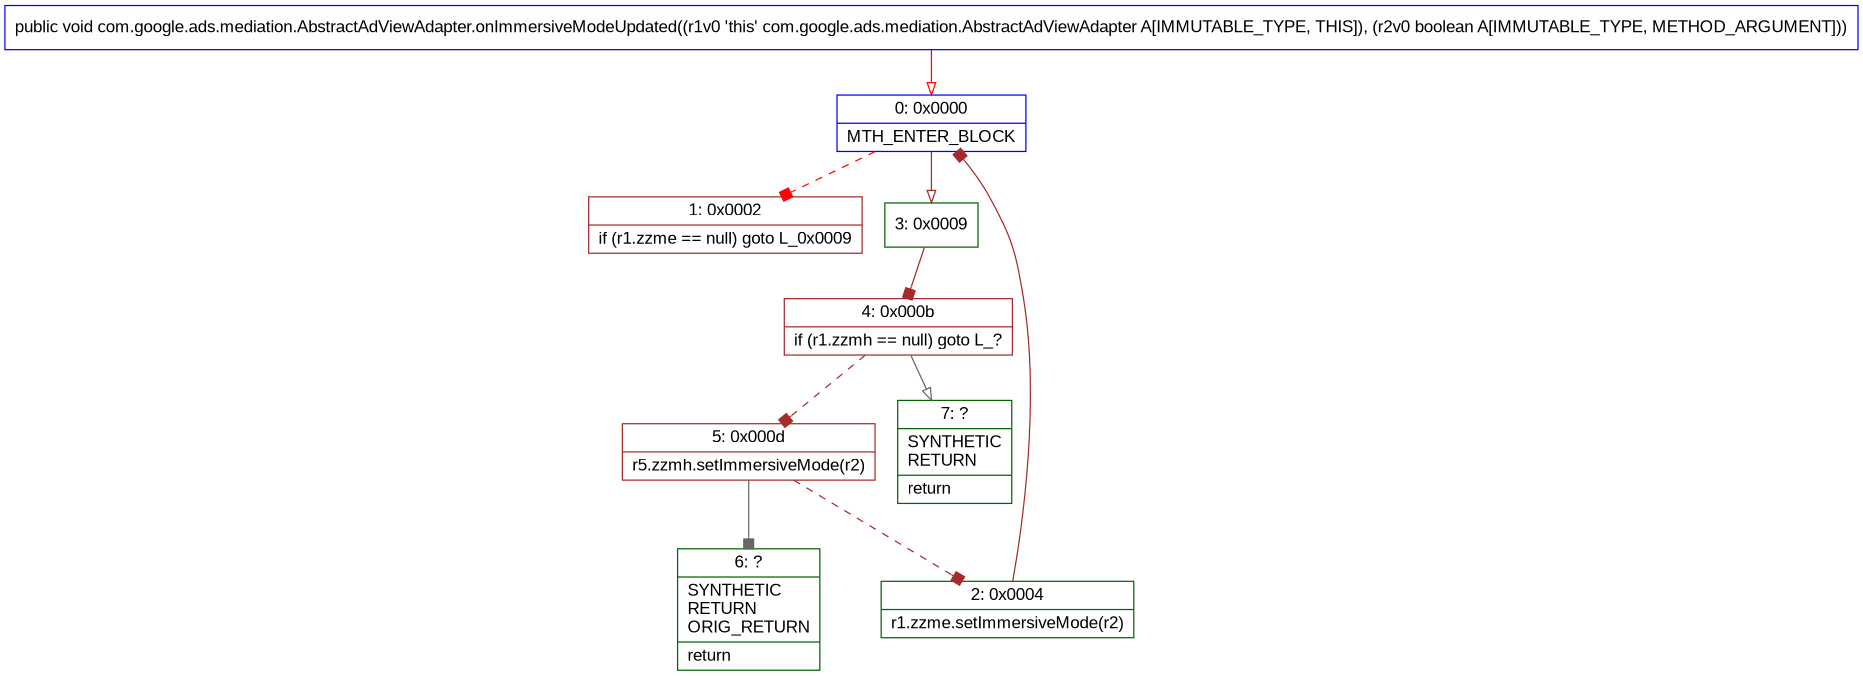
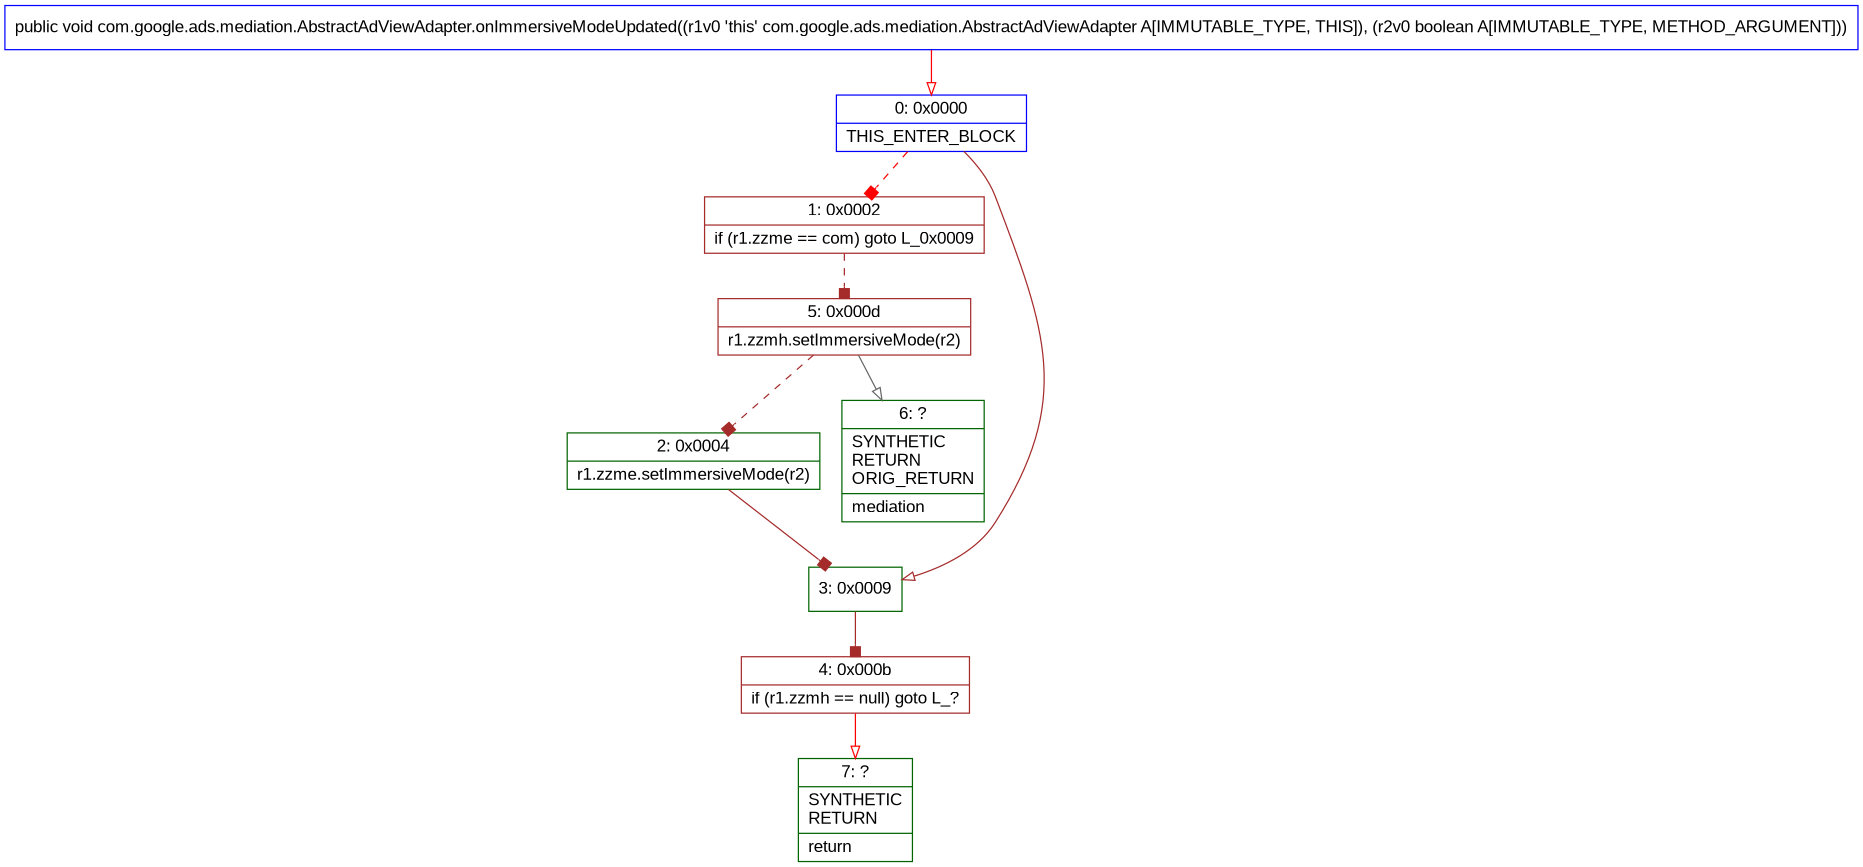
(931, 137) -> (931, 137)
(725, 239) -> (844, 239)
(1030, 364) -> (774, 525)
(919, 372) -> (855, 730)
(828, 385) -> (844, 270)
(749, 465) -> (844, 340)
(749, 508) -> (867, 372)
(709, 656) -> (889, 507)
